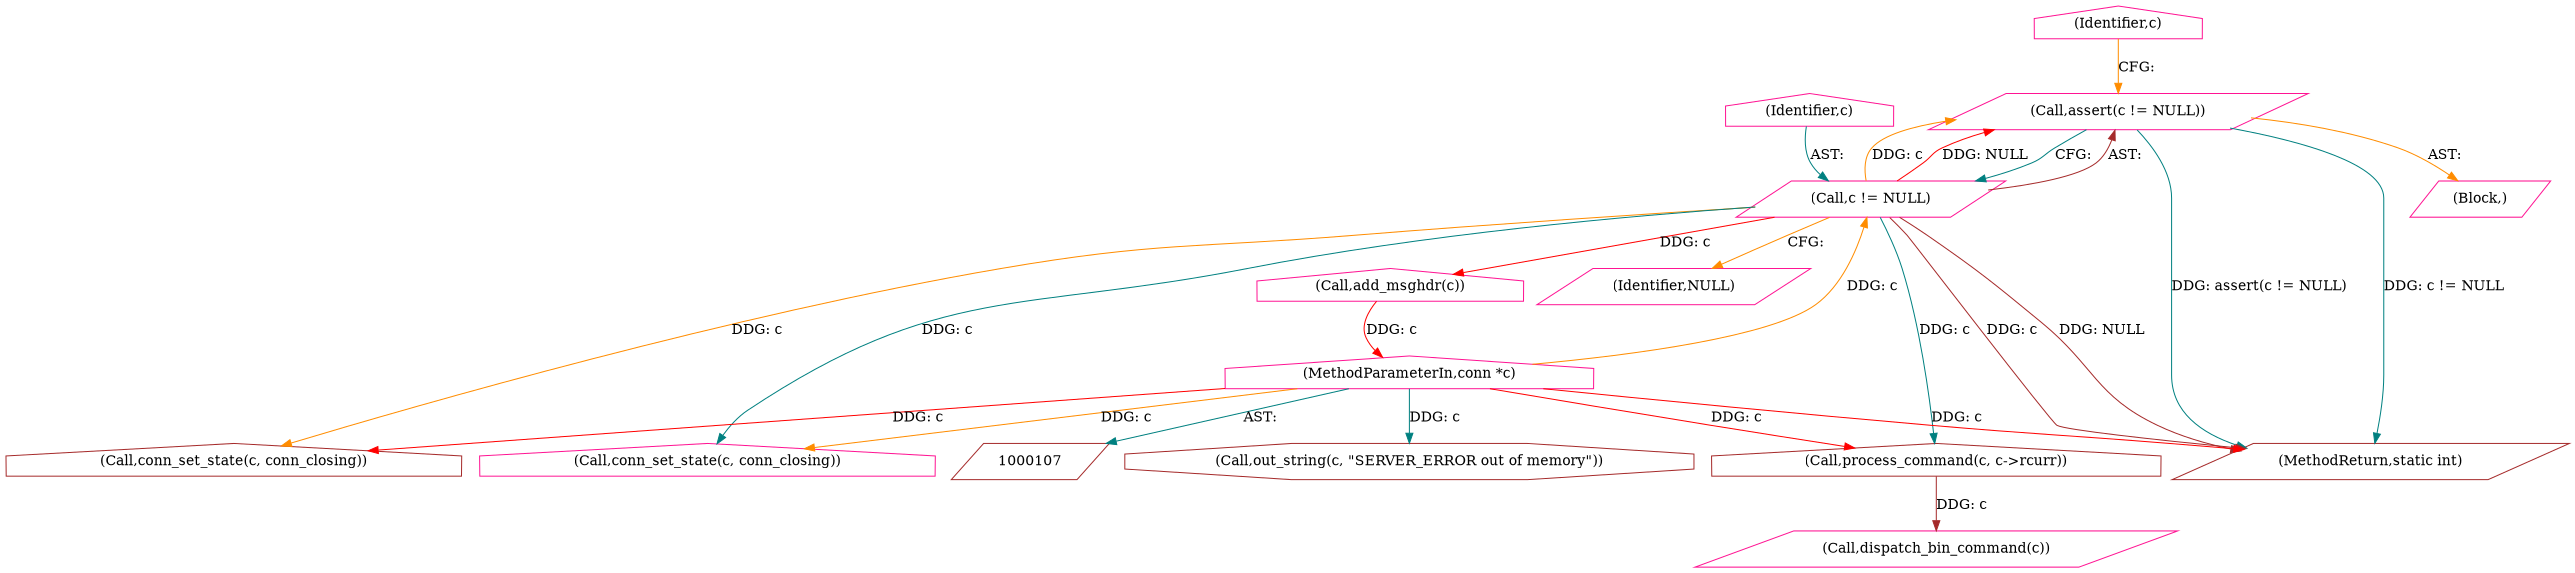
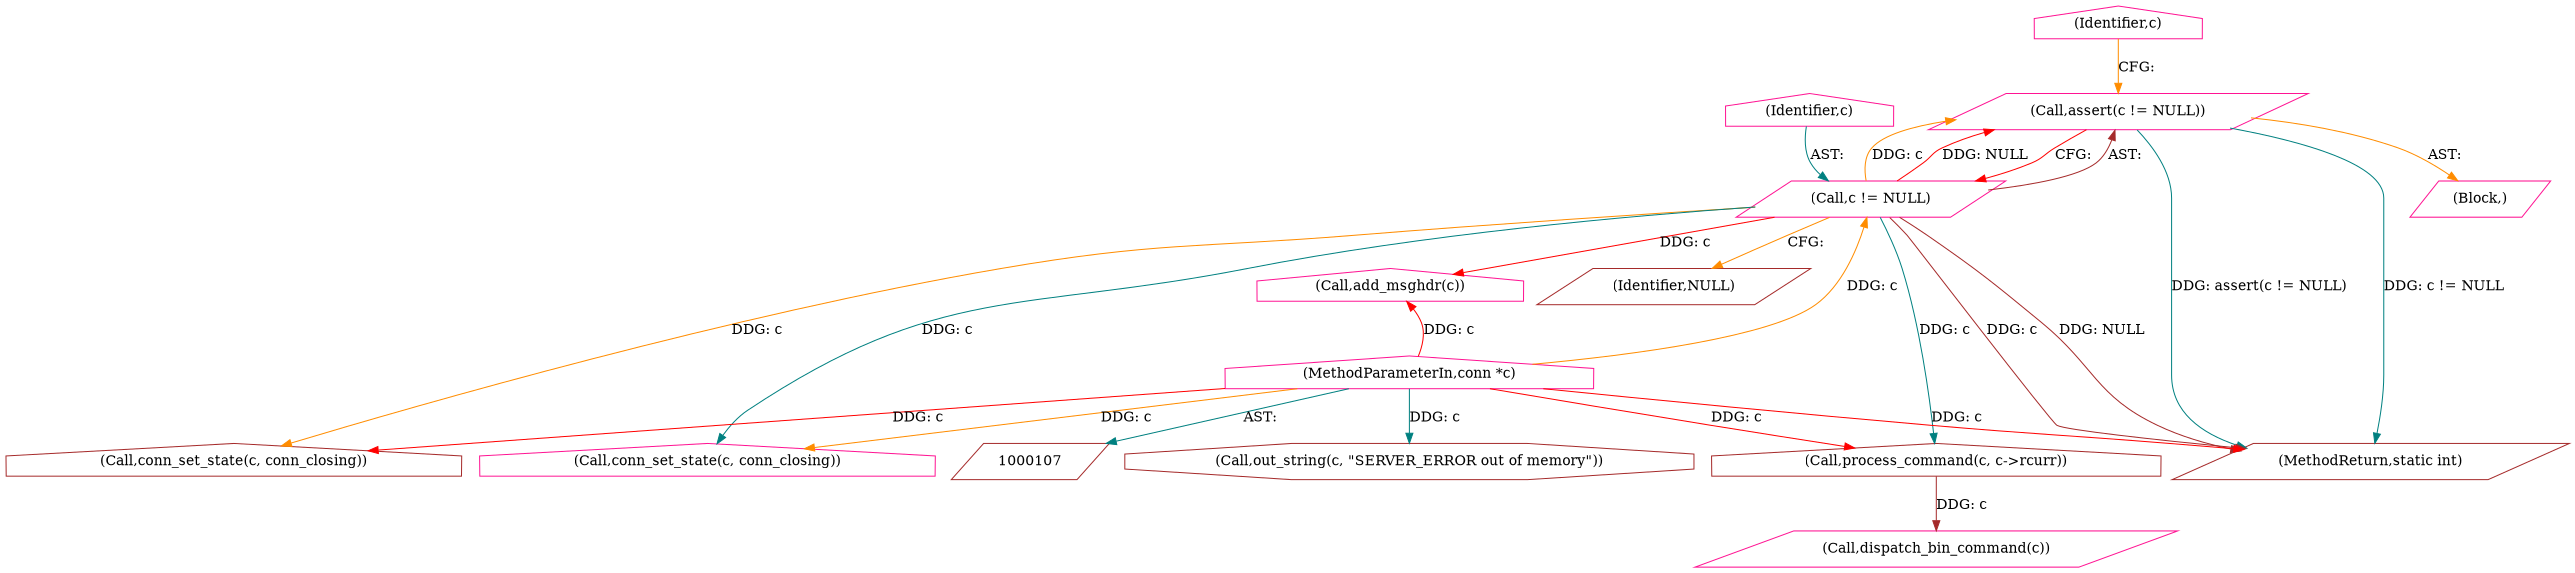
(2039, 160) -> (2039, 160)
(1674, 287) -> (1674, 287)
(1364, 326) -> (1423, 332)
